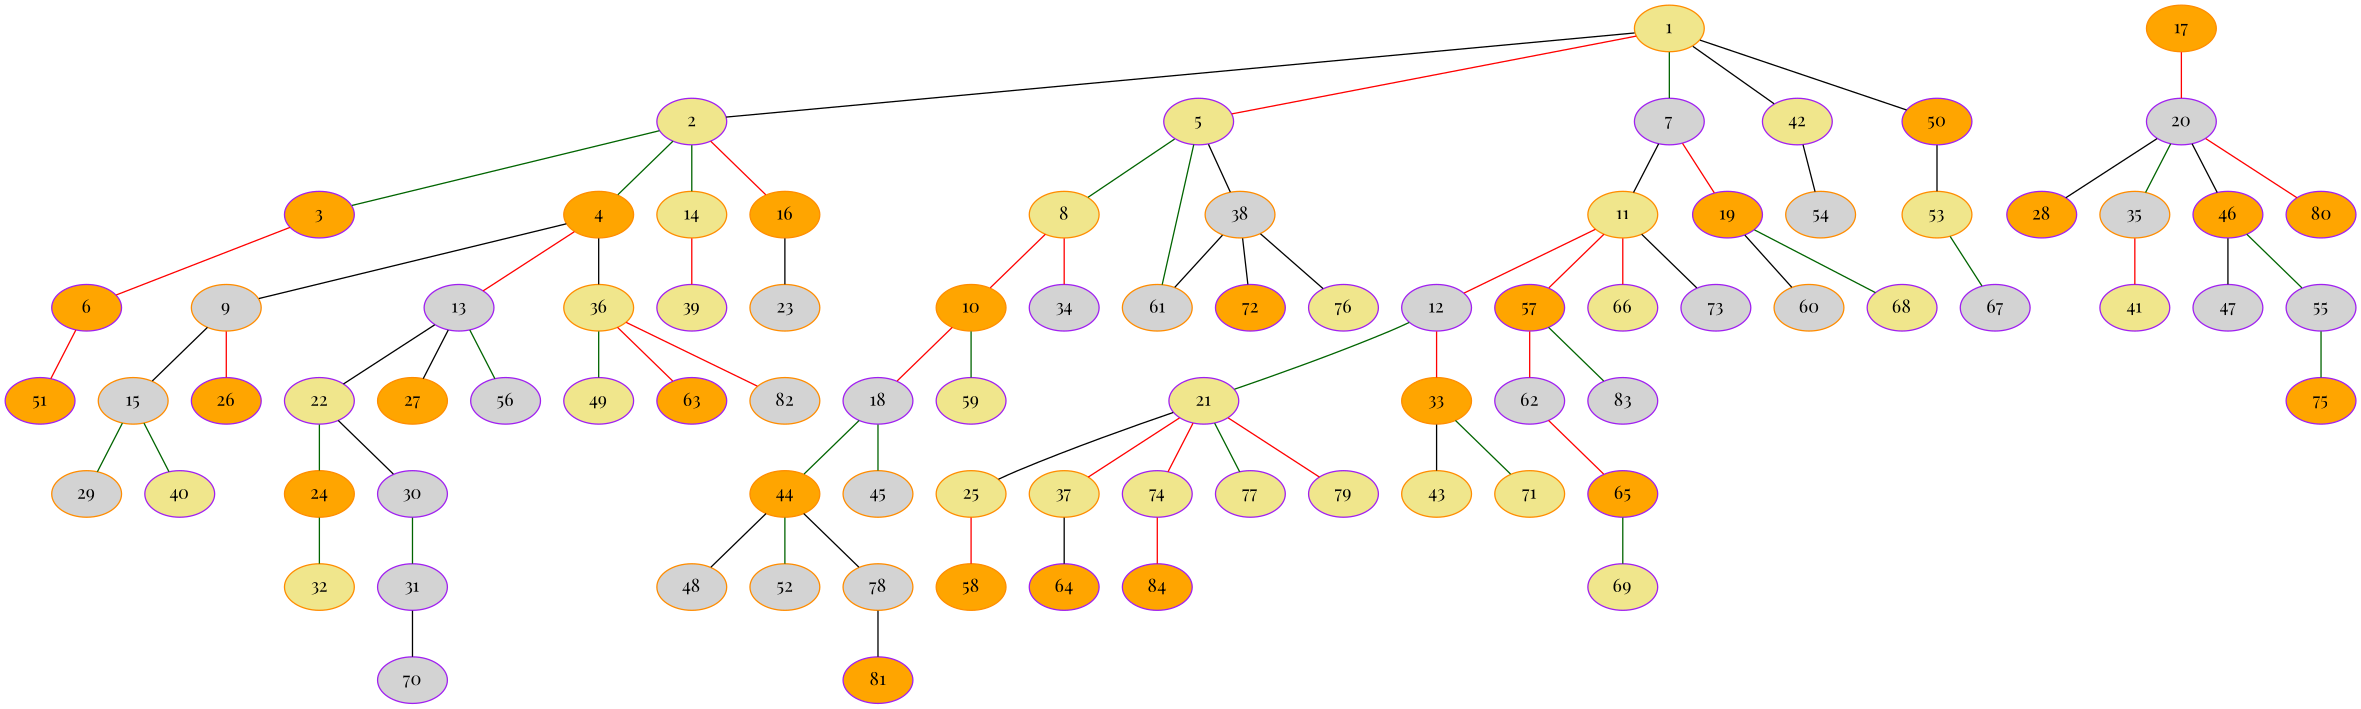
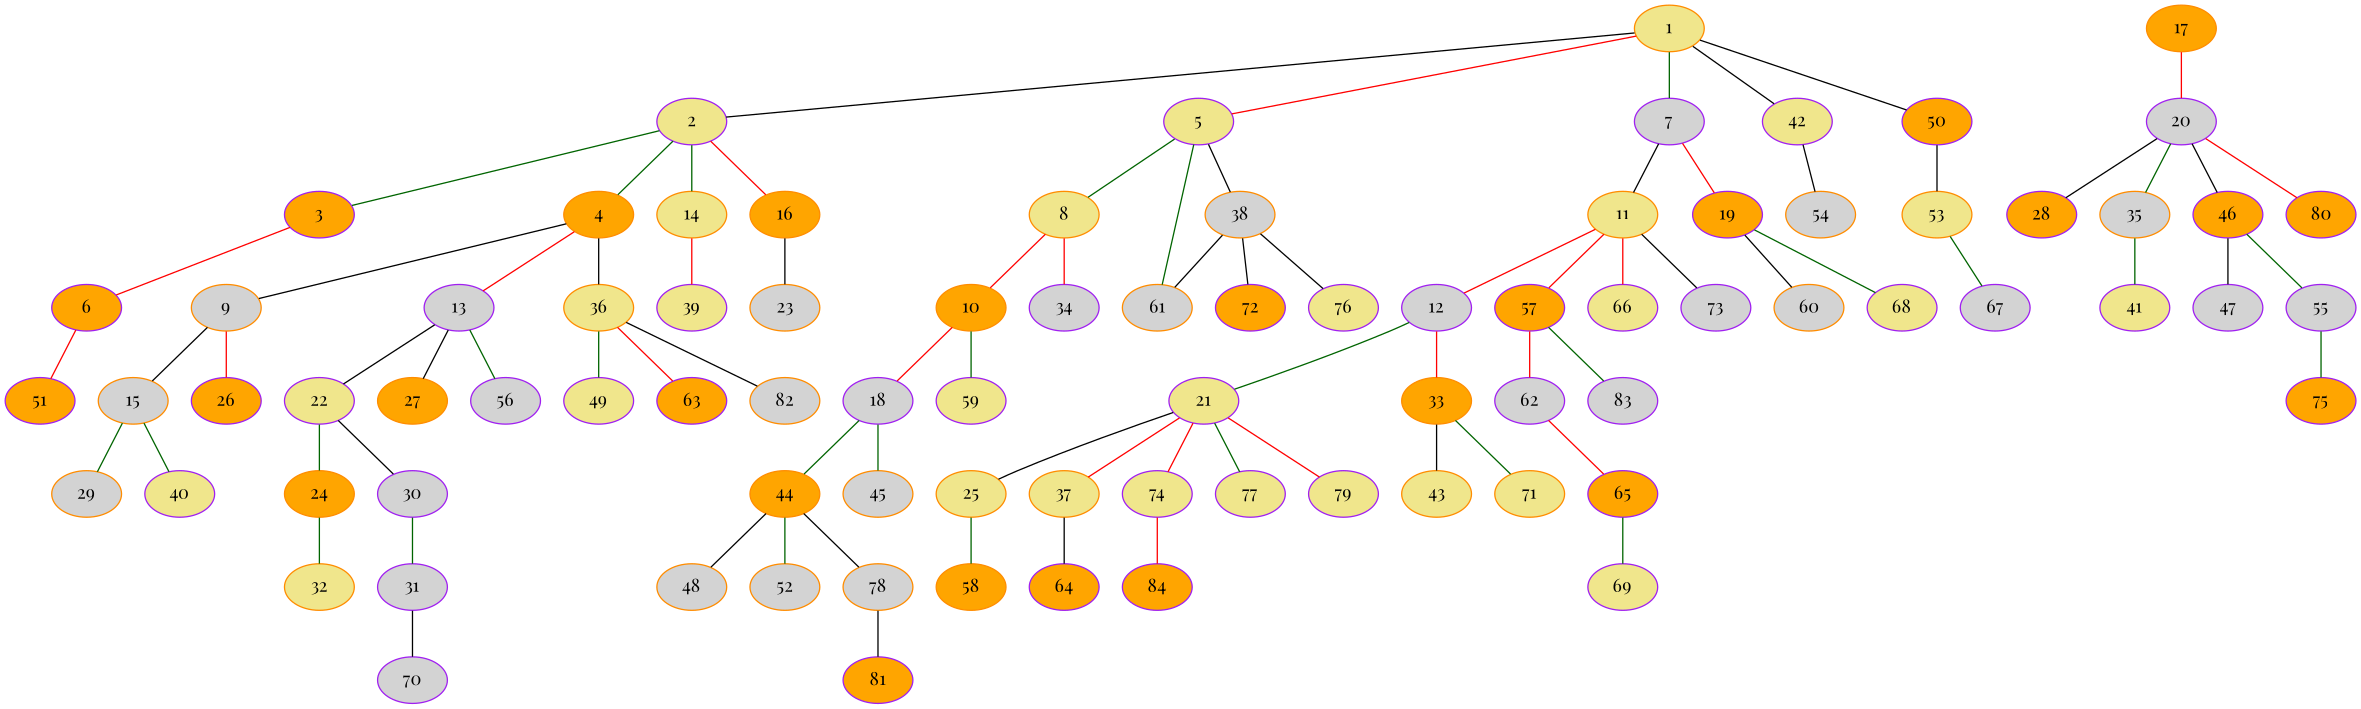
(2135, 261) -> (2135, 261)
(692, 354) -> (692, 354)
(971, 541) -> (971, 541)
